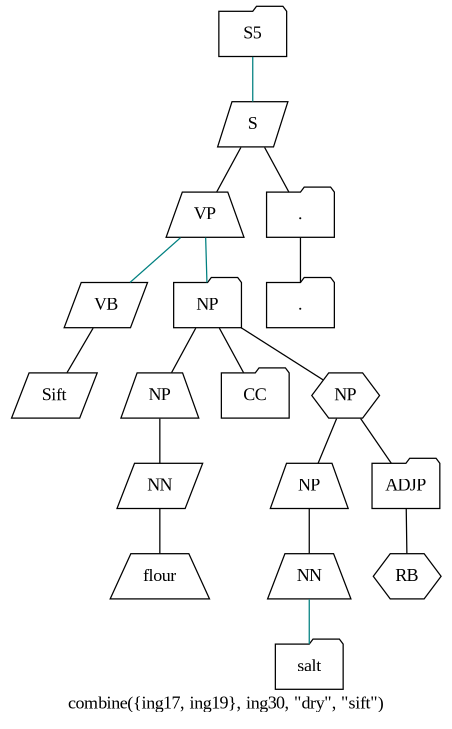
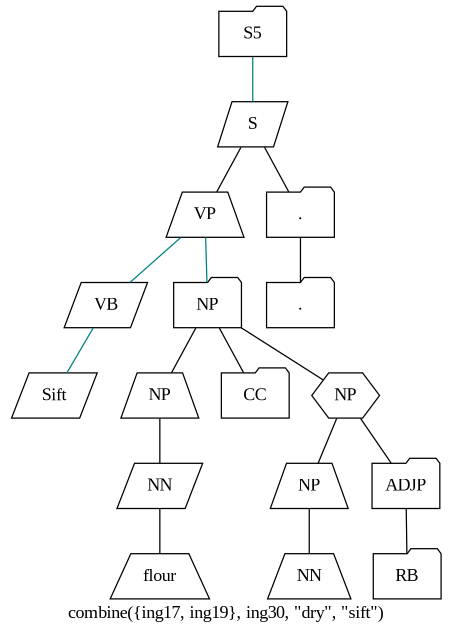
(80, 350) -> (80, 350)
(407, 576) -> (407, 576)
(309, 667) -> none
